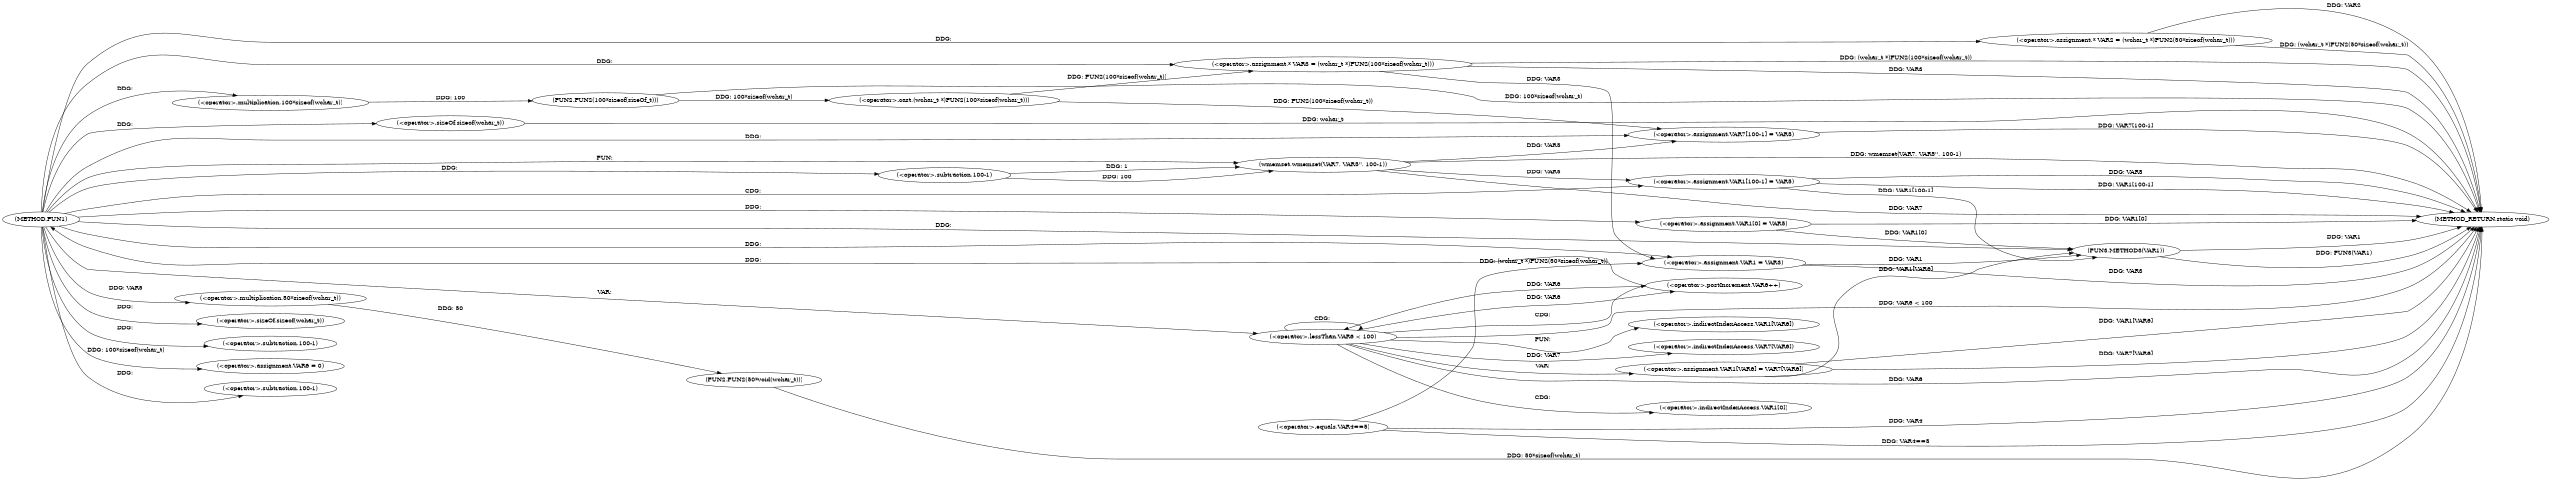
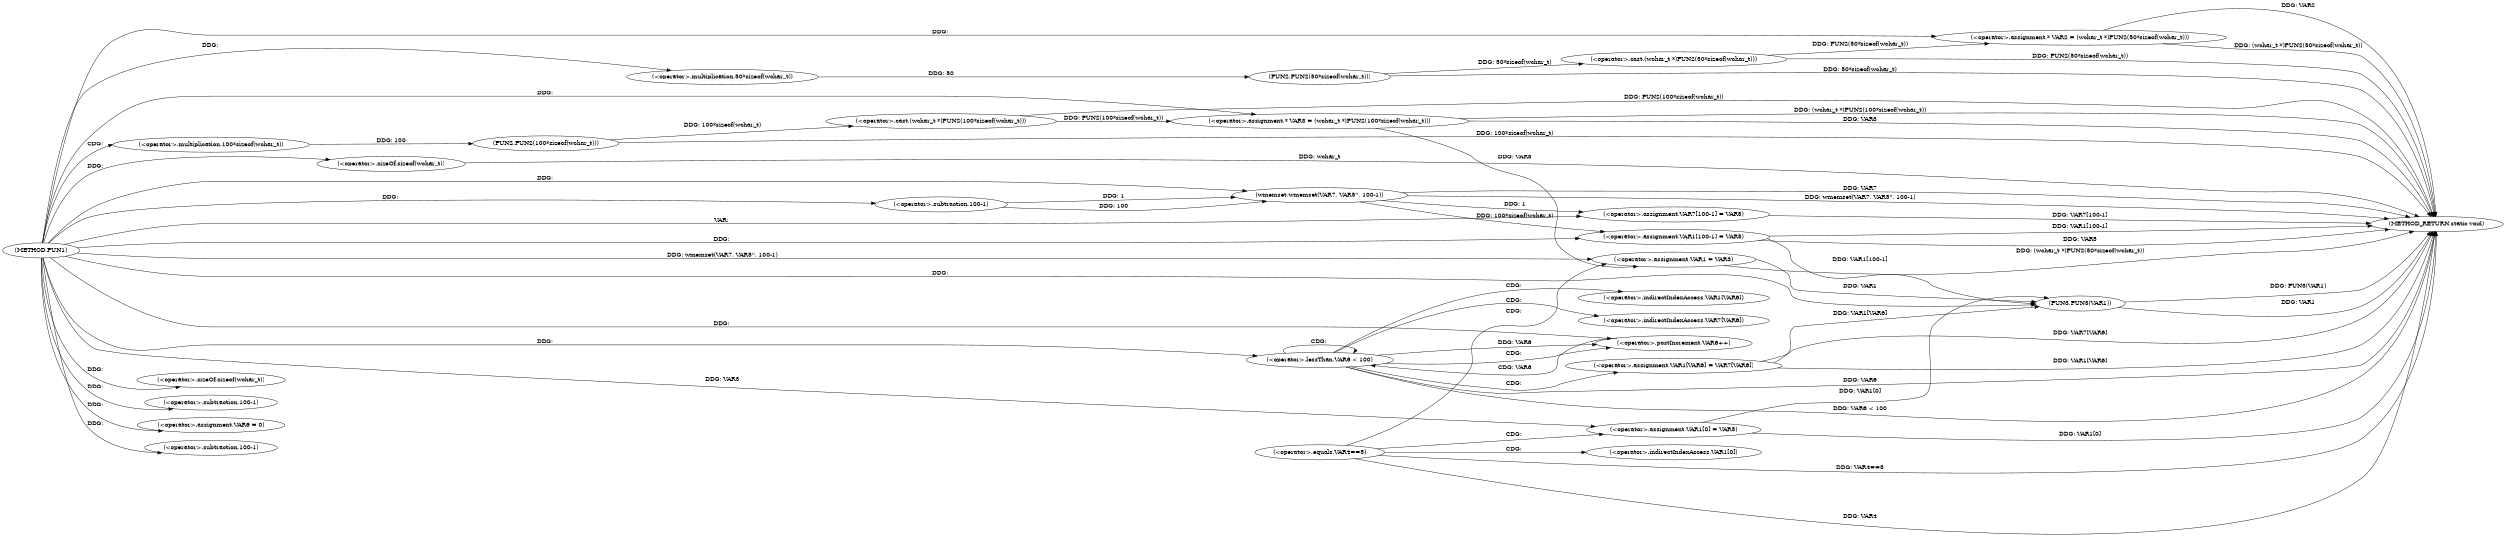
none -> (1674, 59)
(126, 89) -> (96, 144)
(606, 100) -> (546, 143)
(1358, 110) -> (1754, 100)
(754, 137) -> (722, 221)
(1544, 146) -> (1515, 204)
(606, 158) -> (546, 178)
(1544, 172) -> (1515, 216)
(754, 191) -> (722, 239)
(754, 207) -> (722, 379)
(754, 244) -> (722, 255)
(2126, 251) -> (2080, 304)
(1544, 261) -> (1515, 311)
(851, 263) -> (820, 327)
(2126, 272) -> (2080, 251)
(1544, 284) -> (1515, 368)
(126, 288) -> (211, 45)
(606, 292) -> (546, 342)
(1544, 340) -> (1515, 286)
(126, 350) -> (96, 405)
(1544, 356) -> (1515, 300)
(1544, 366) -> (1515, 384)
(754, 380) -> (1320, 77)
(1488, 402) -> (1483, 452)
none -> (1488, 442)
